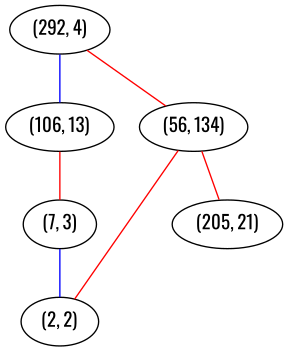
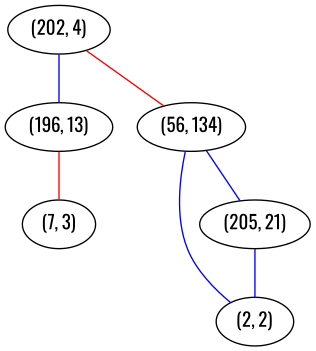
(60, 30) -> (59, 30)
(60, 127) -> (59, 127)
(210, 175) -> (223, 176)
(126, 225) -> (183, 235)
(60, 273) -> (255, 273)
